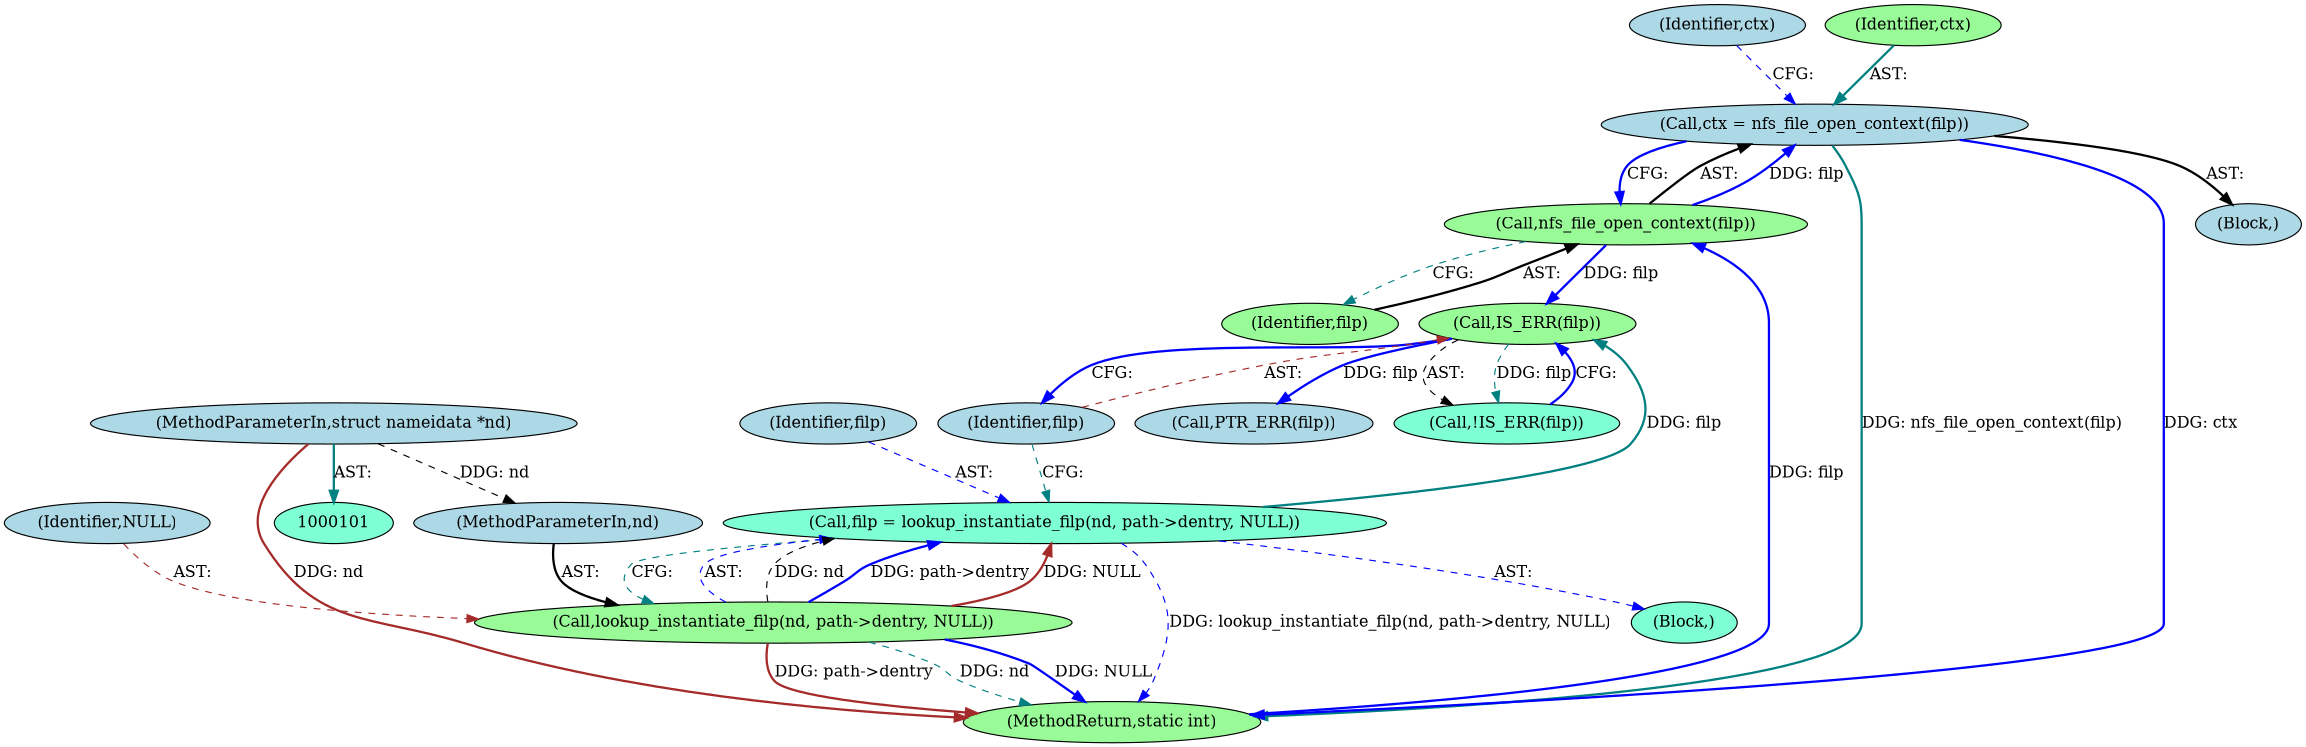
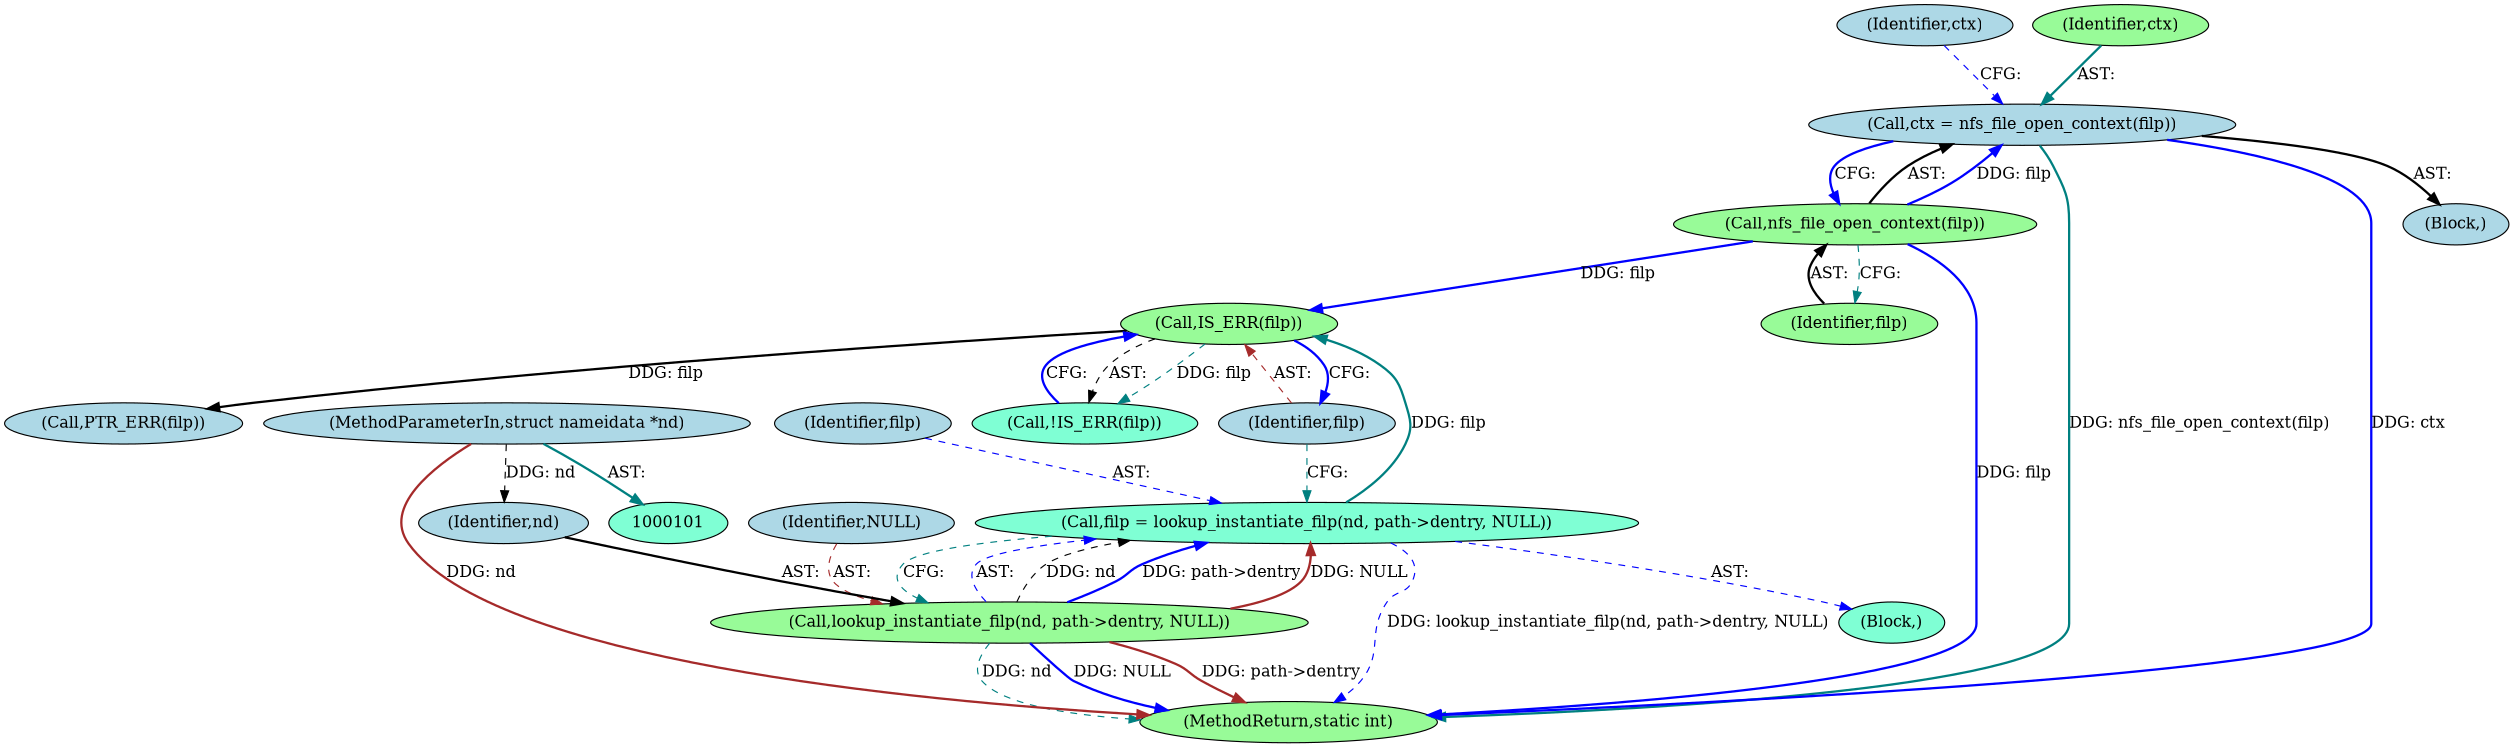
(1366, 358) -> (672, 363)
(558, 523) -> (504, 523)
(1716, 658) -> (1918, 660)
